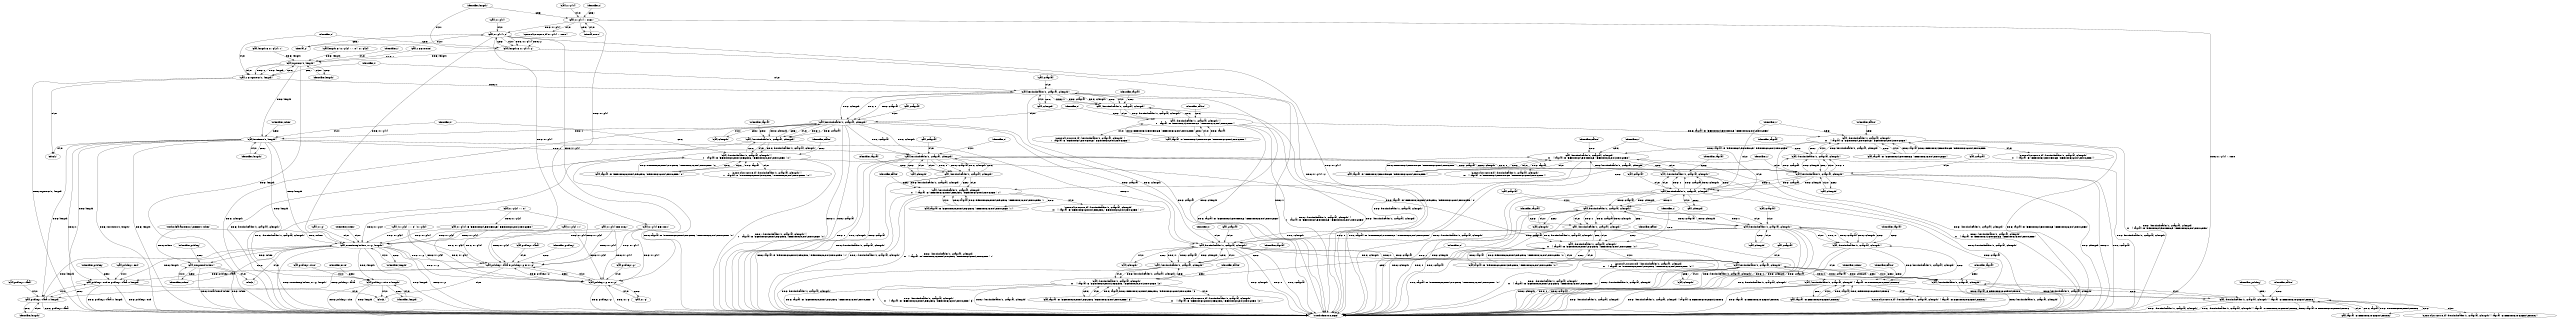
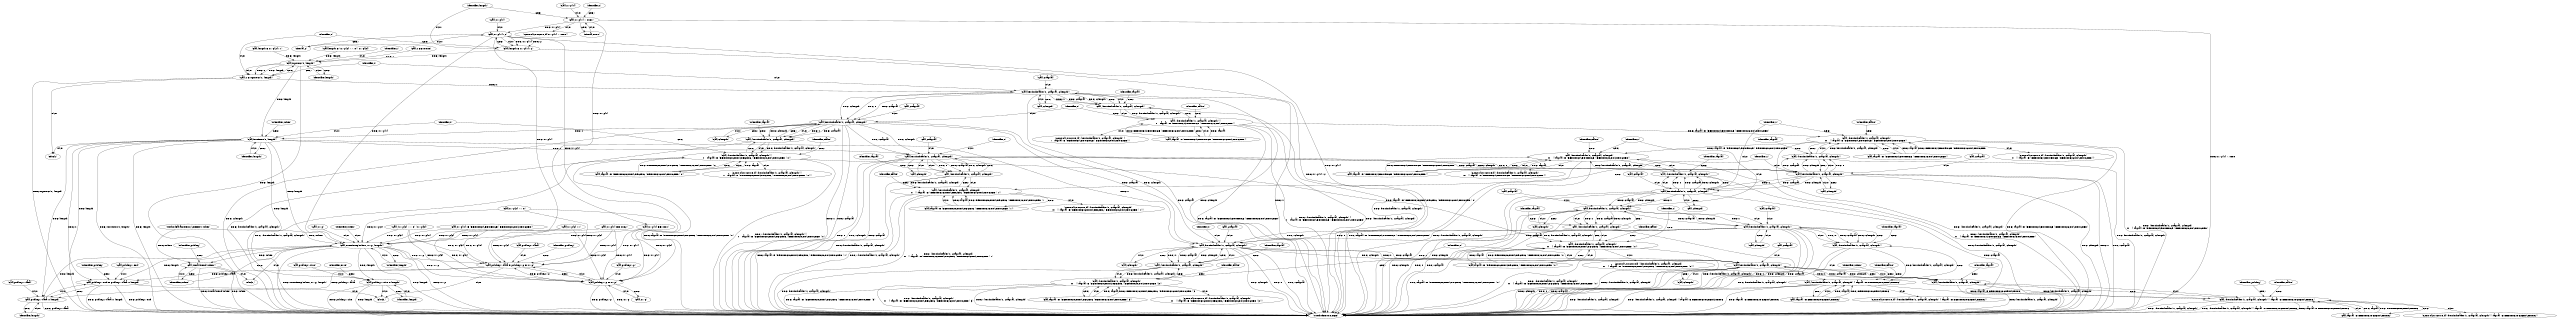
(504, 217) -> (670, 221)
(201, 265) -> (201, 265)
